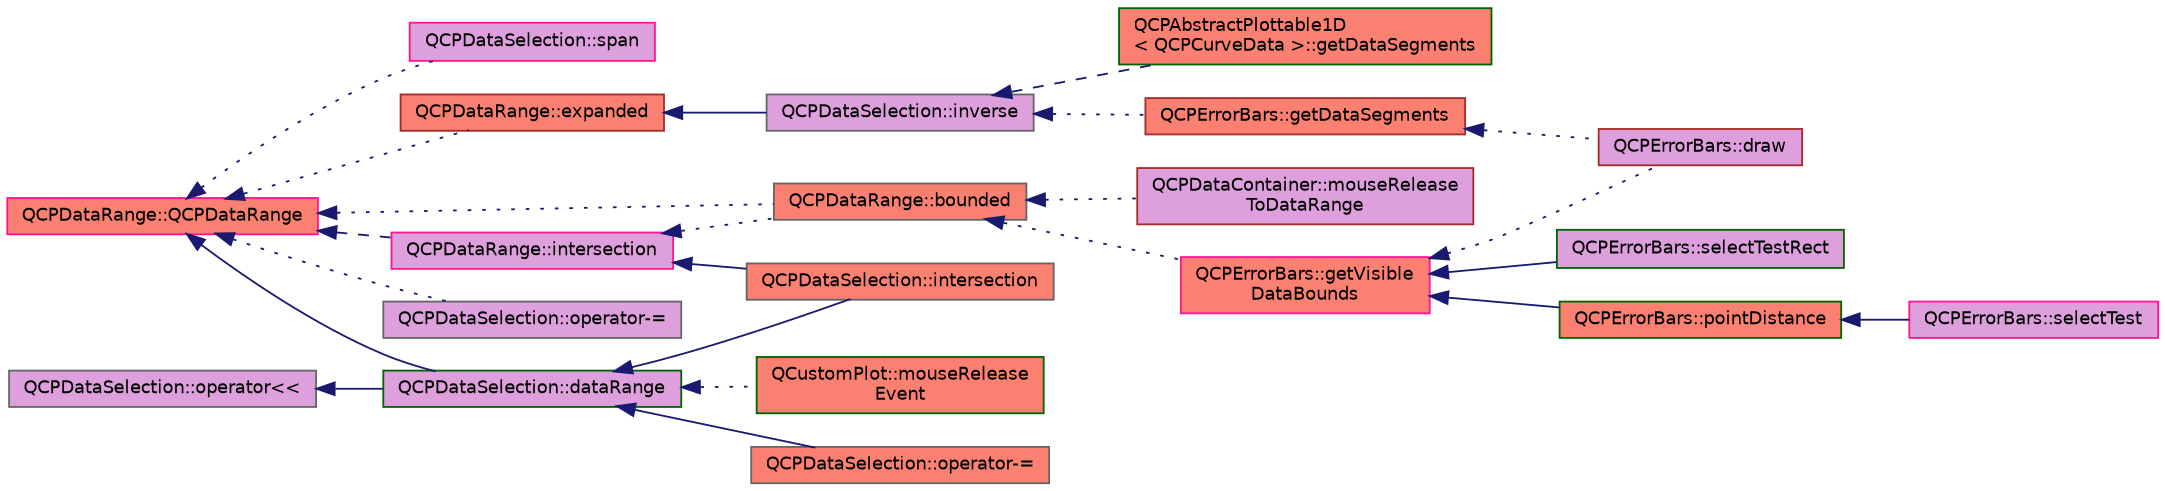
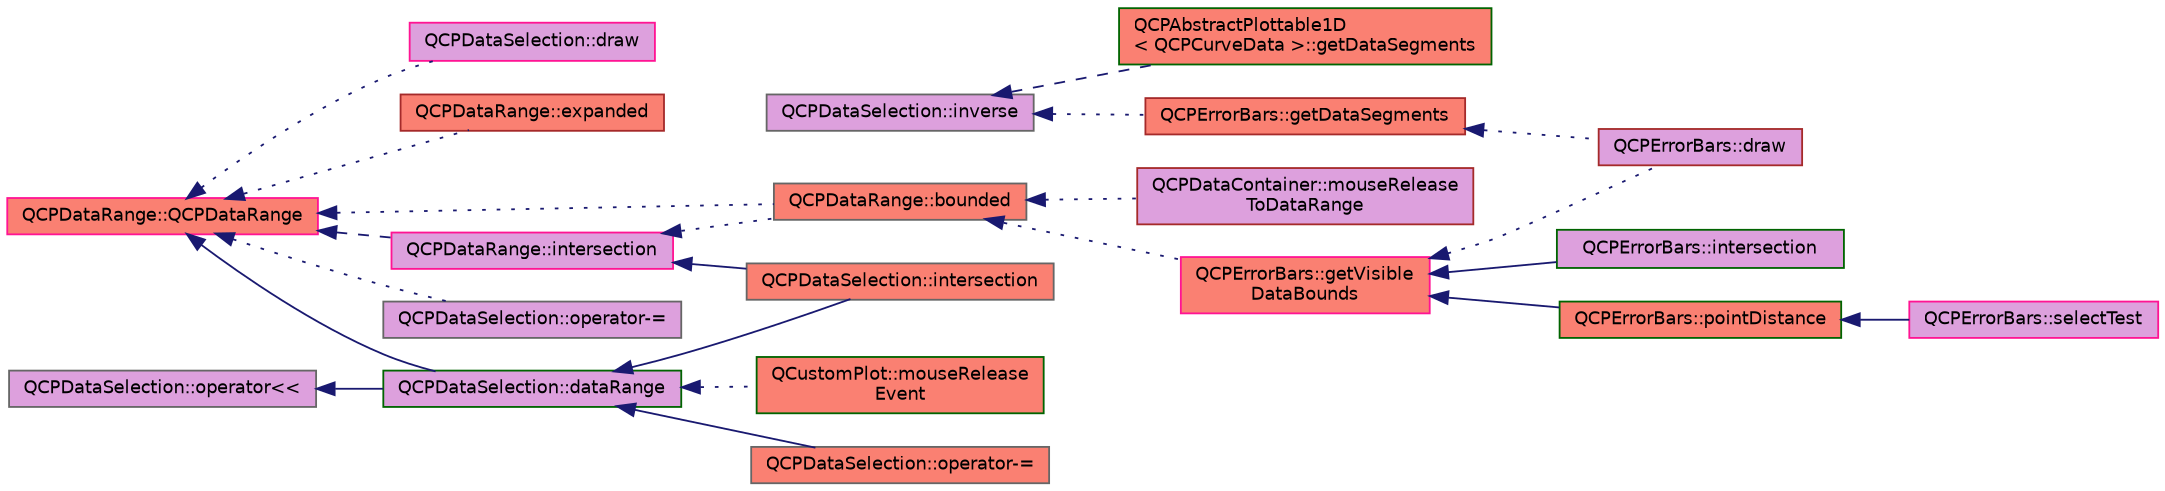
(532, 42) -> (532, 42)
(724, 113) -> none
(1700, 249) -> (1700, 249)
